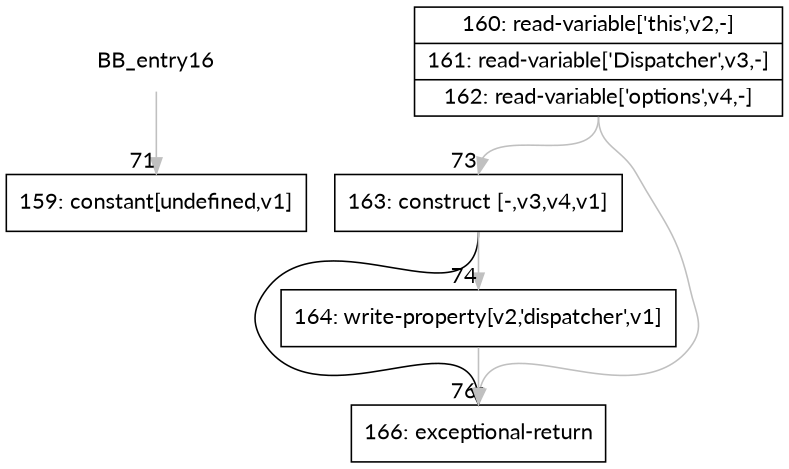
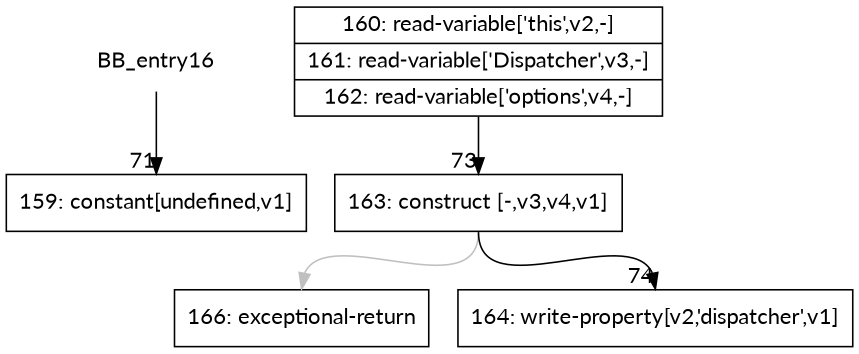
(156, 125) -> (156, 125)
(546, 145) -> (478, 137)
(478, 253) -> (559, 262)
(256, 310) -> (398, 262)
(697, 334) -> none
(478, 368) -> none
